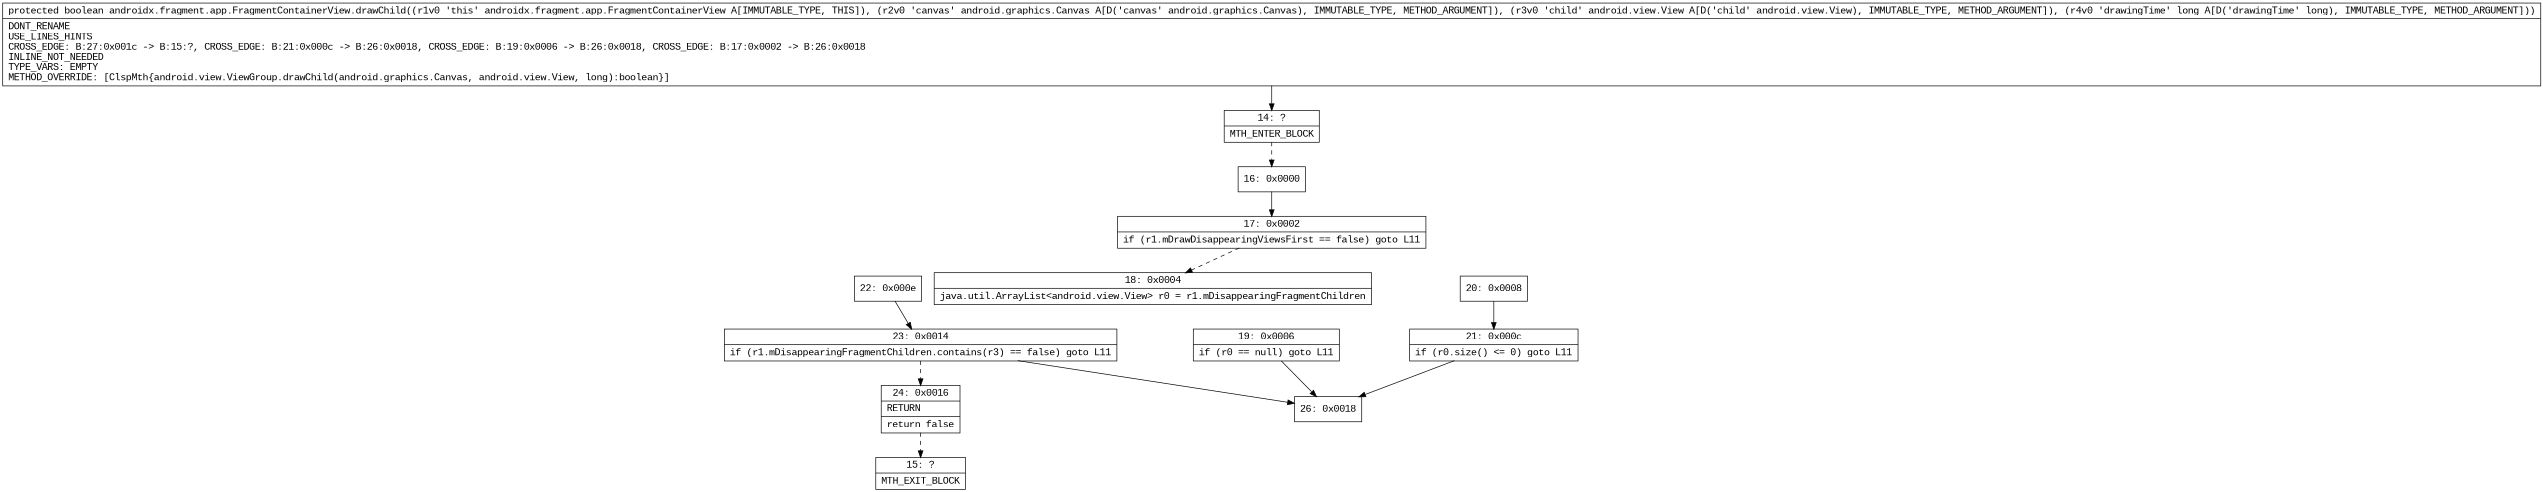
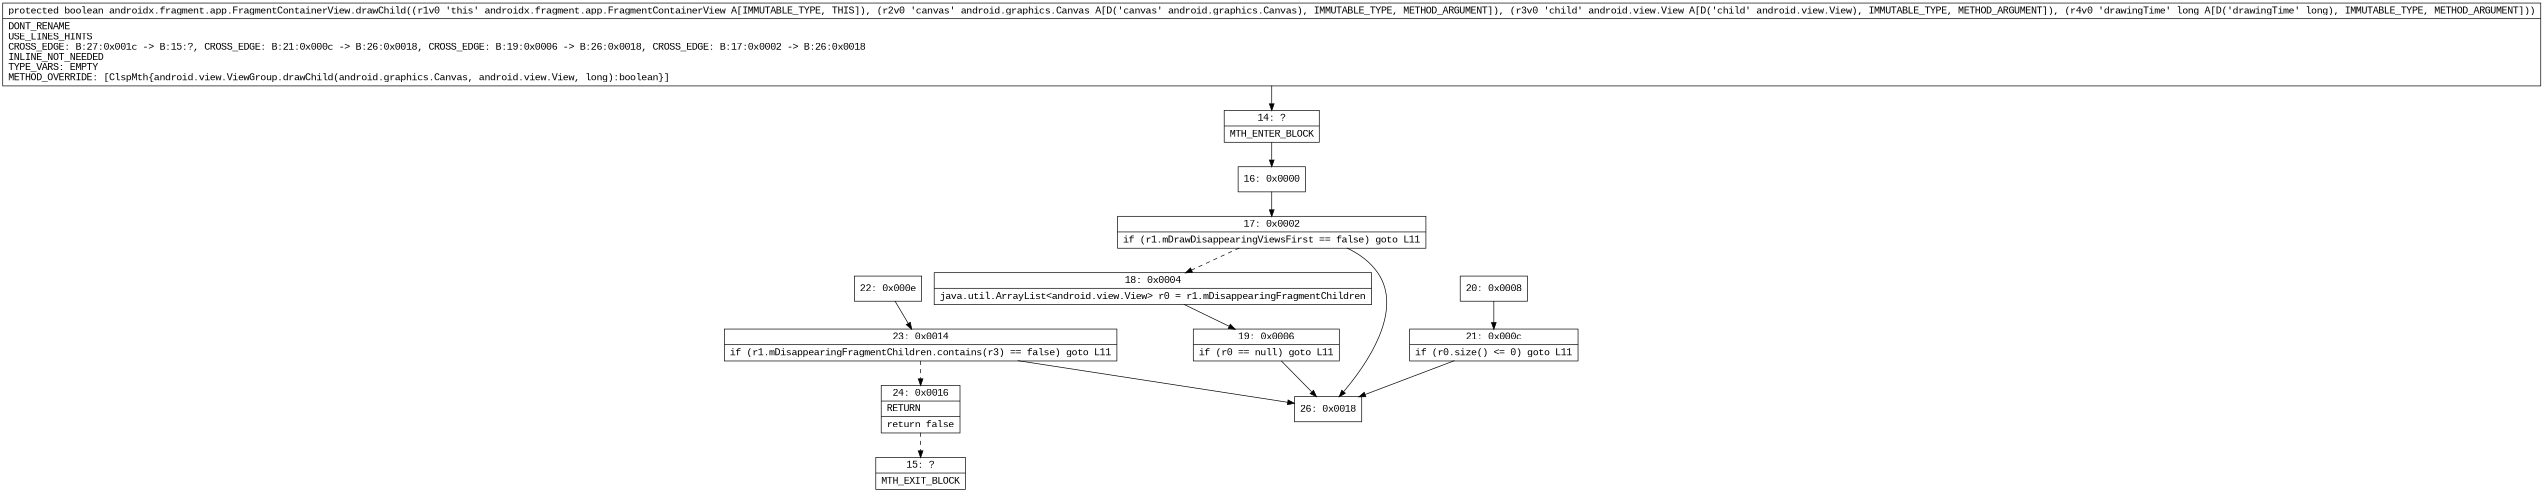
(1272, 151) -> (1272, 151)
none -> (1207, 315)
none -> (1385, 317)
